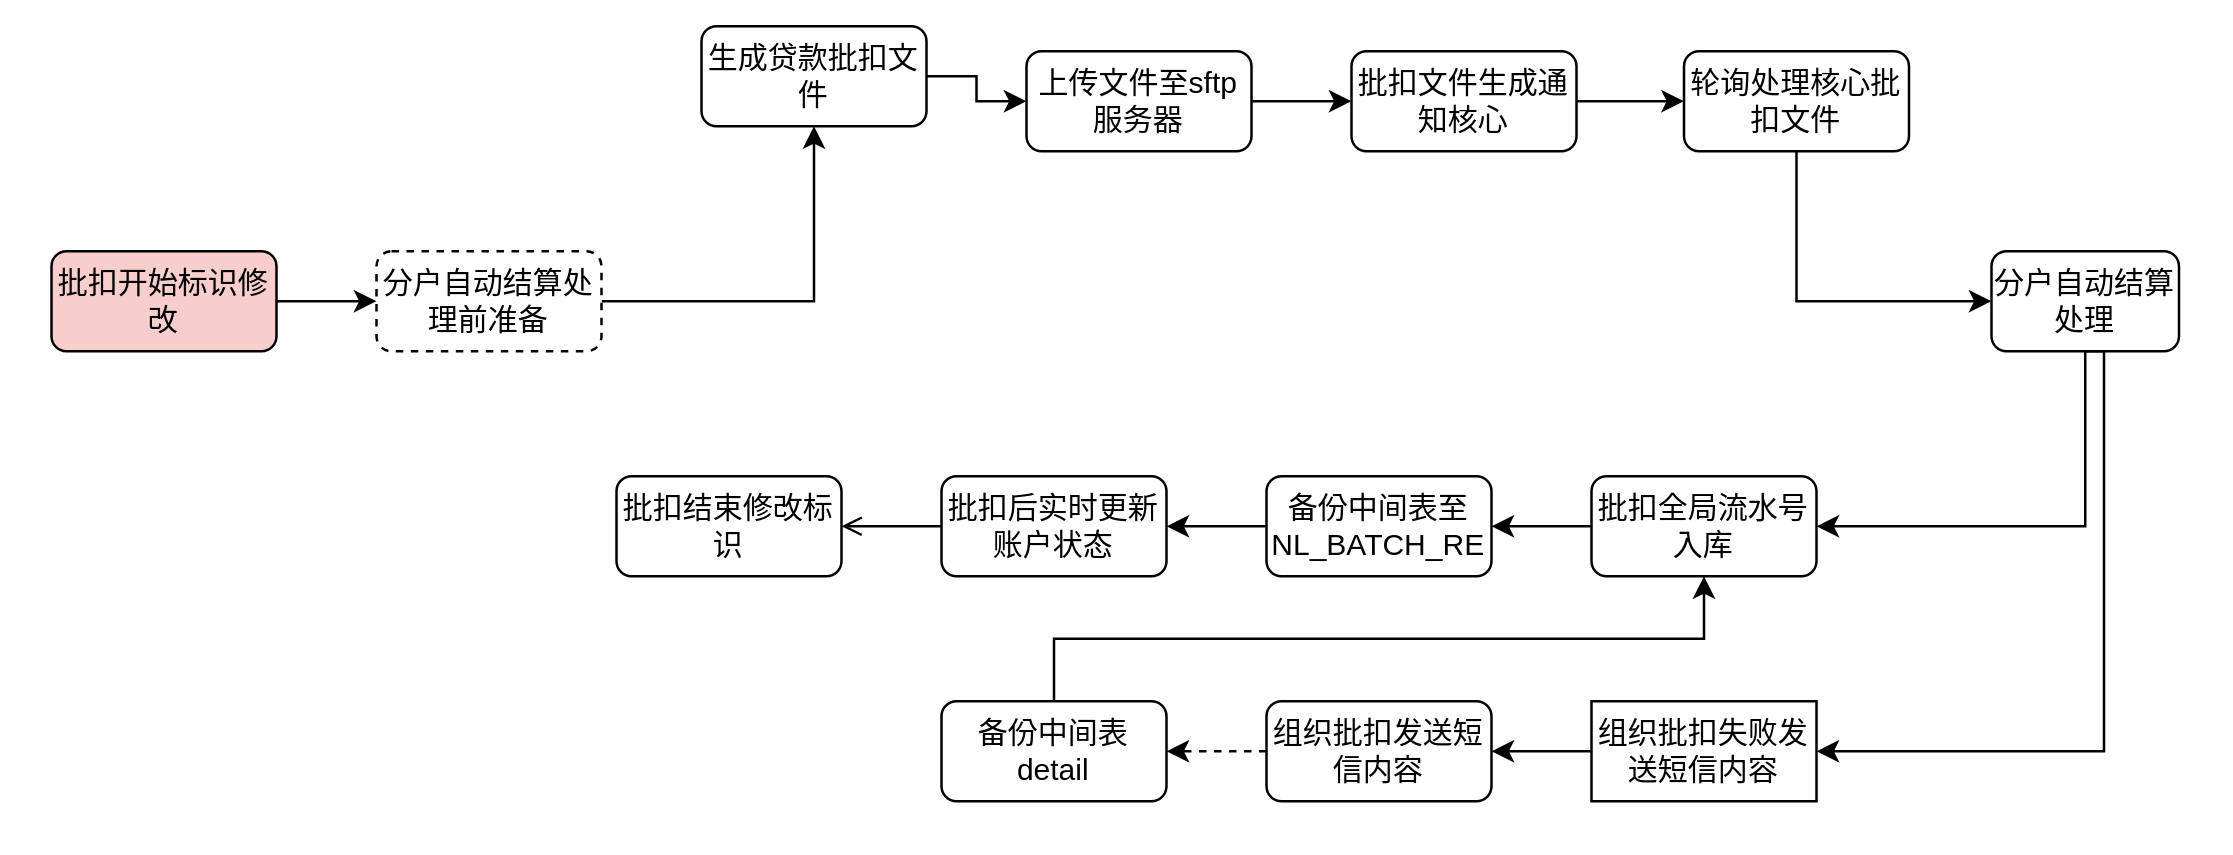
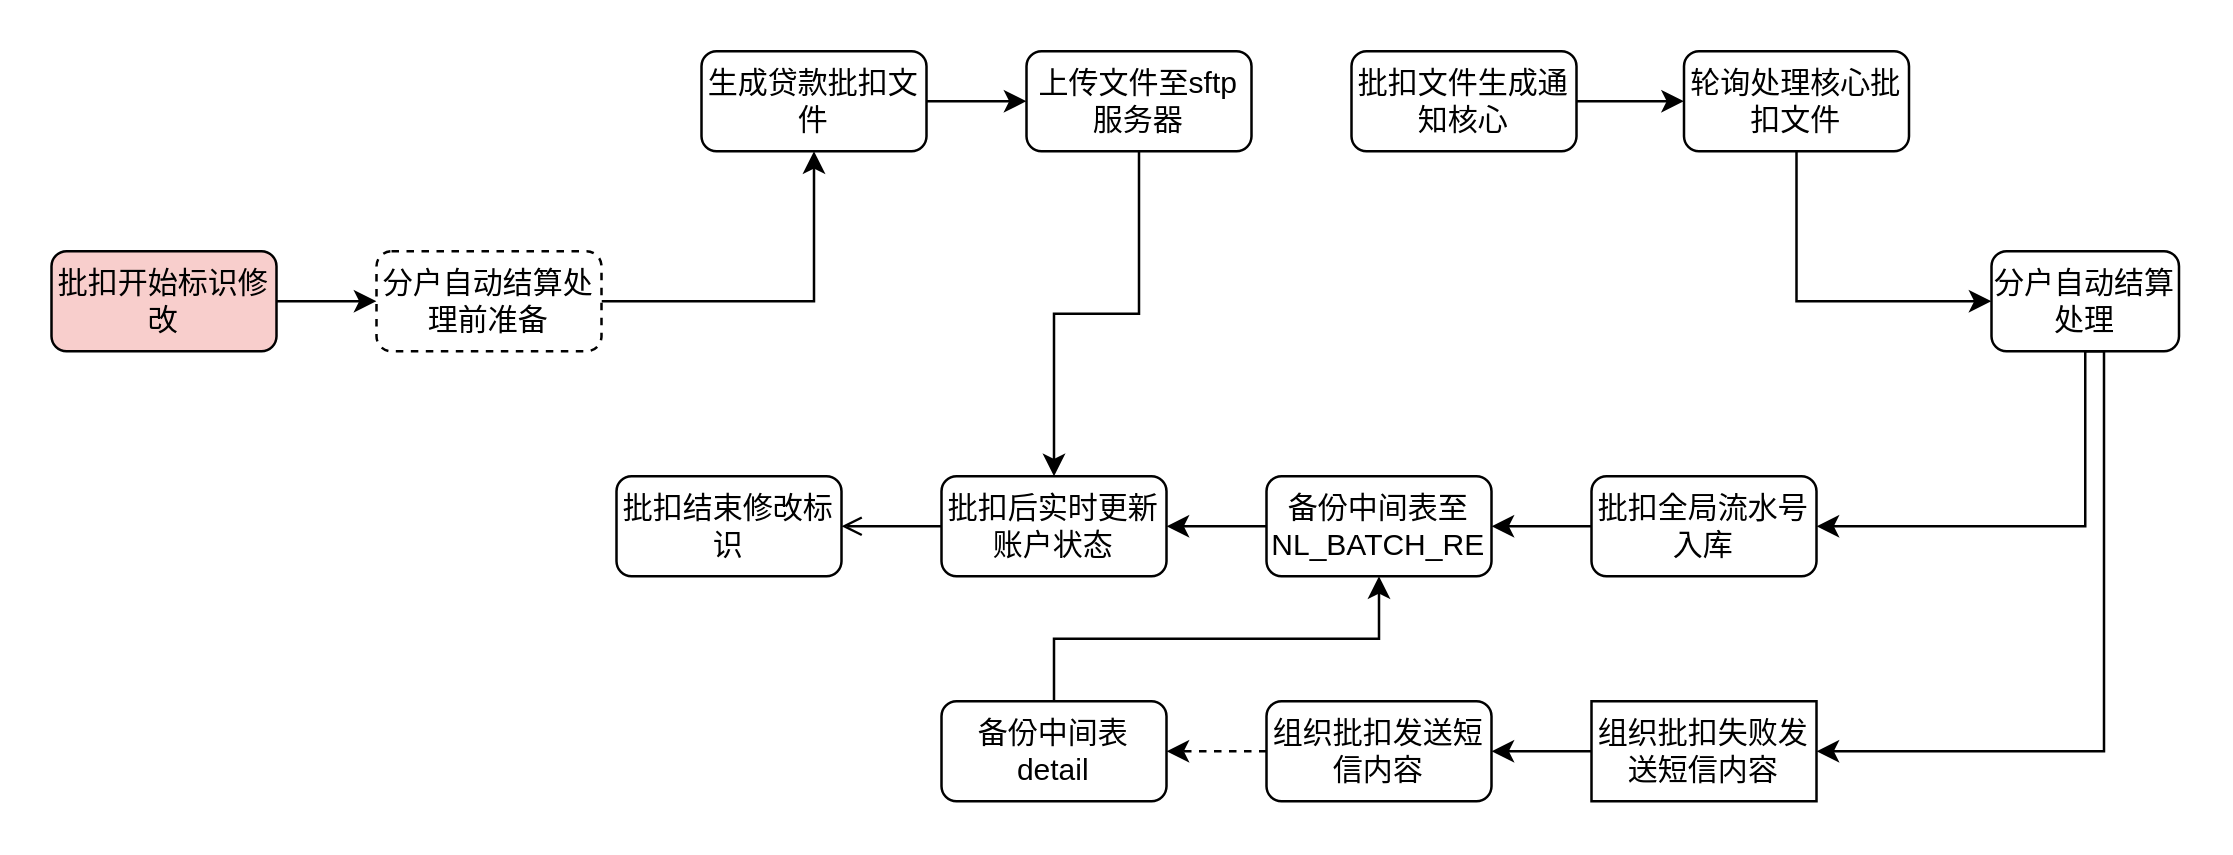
(814, 76) -> (814, 101)
(1293, 101) -> (1105, 314)
(1564, 639) -> (1379, 616)
